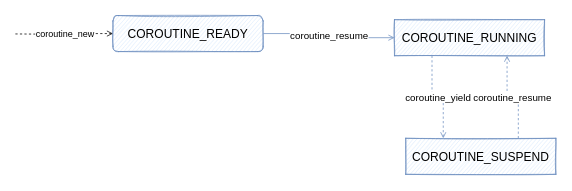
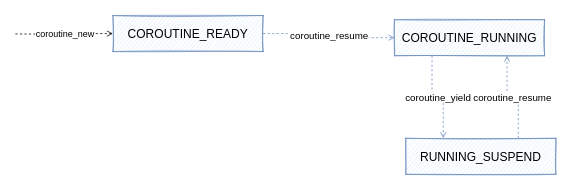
(188, 33) -> (188, 33)
(278, 33) -> (278, 33)
(480, 156) -> (480, 156)
